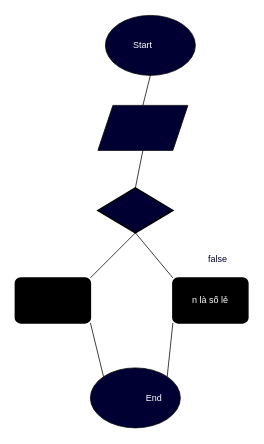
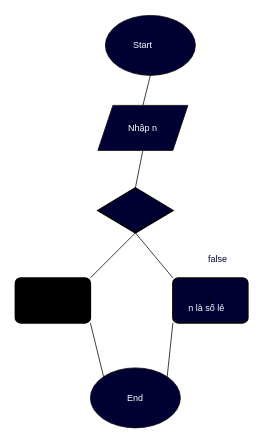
none -> (143, 128)
(210, 300) -> (207, 308)
(210, 300) -> (210, 300)
(154, 398) -> (135, 398)
